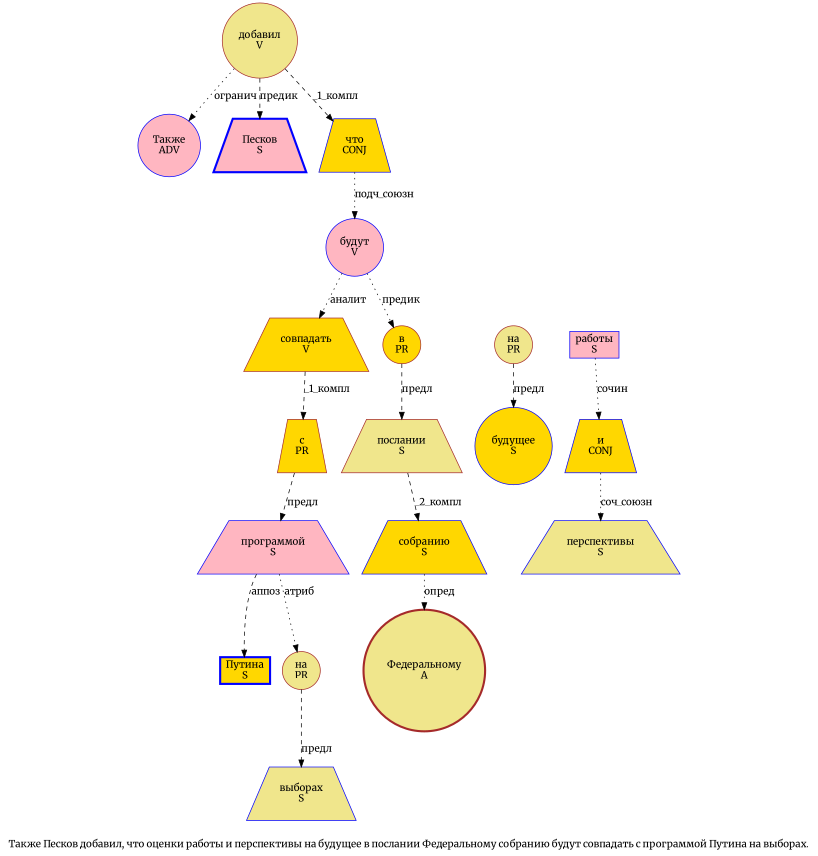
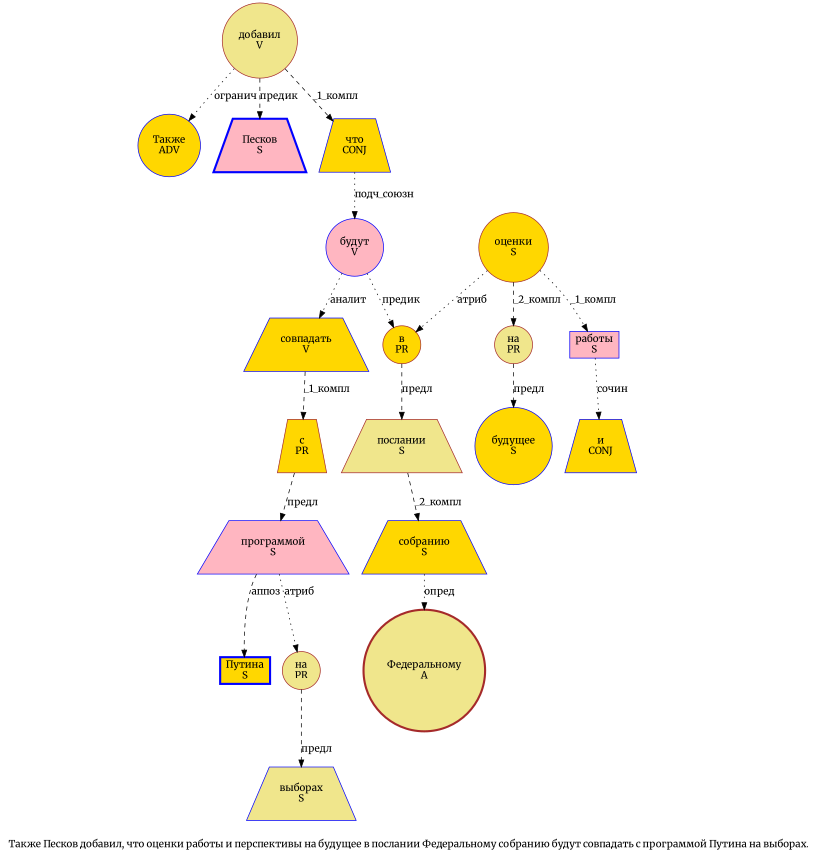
(169, 145) -> (169, 145)
none -> (514, 247)
(306, 345) -> (306, 345)
(601, 547) -> none
